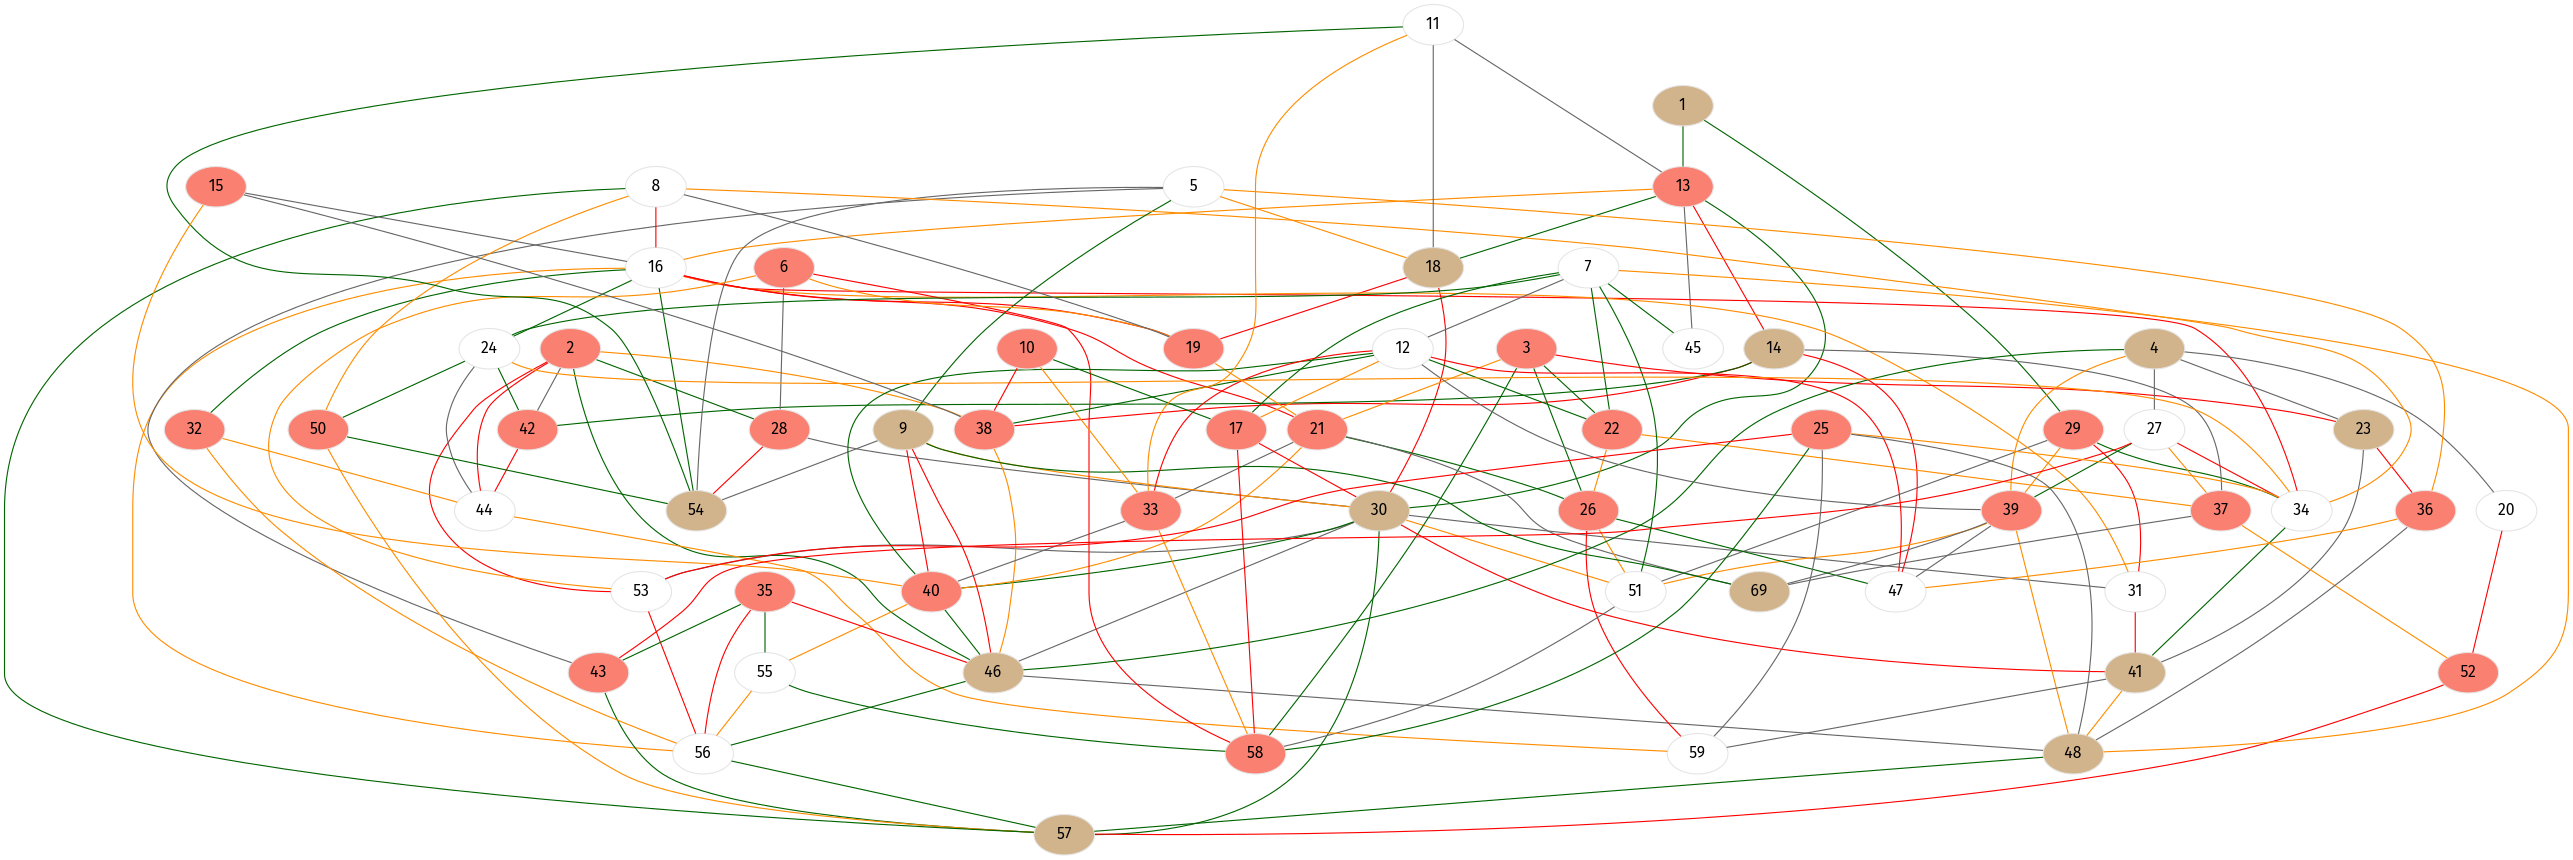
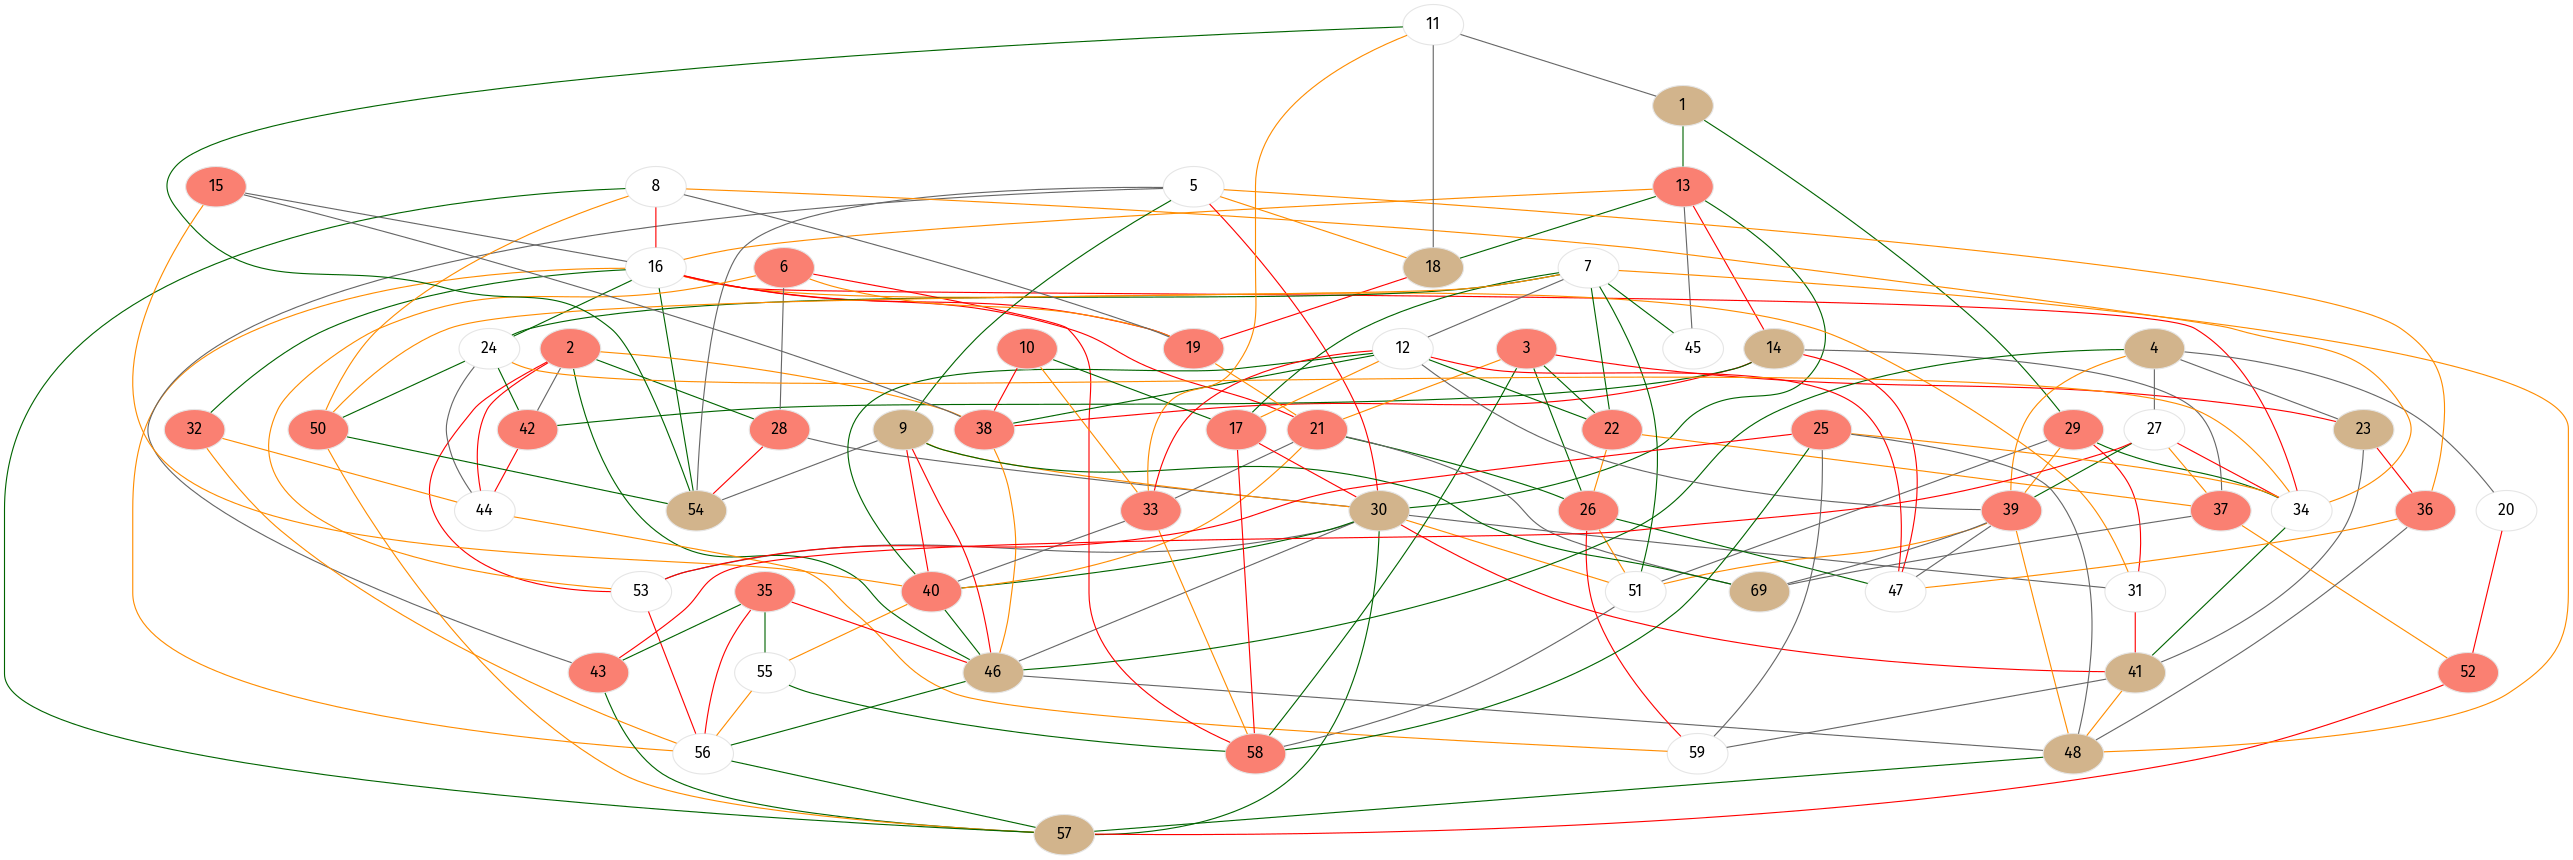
(1558, 106) -> (1558, 65)
none -> (932, 299)
(1429, 415) -> (1316, 335)
